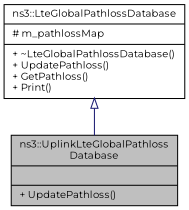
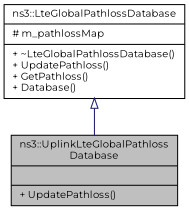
(32, 88) -> (44, 88)
